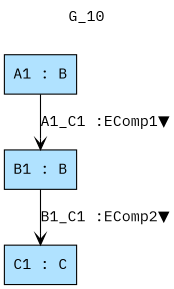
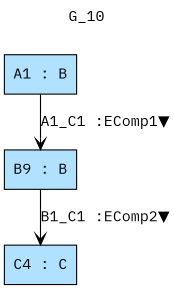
(40, 170) -> (40, 170)
(40, 265) -> (40, 265)
